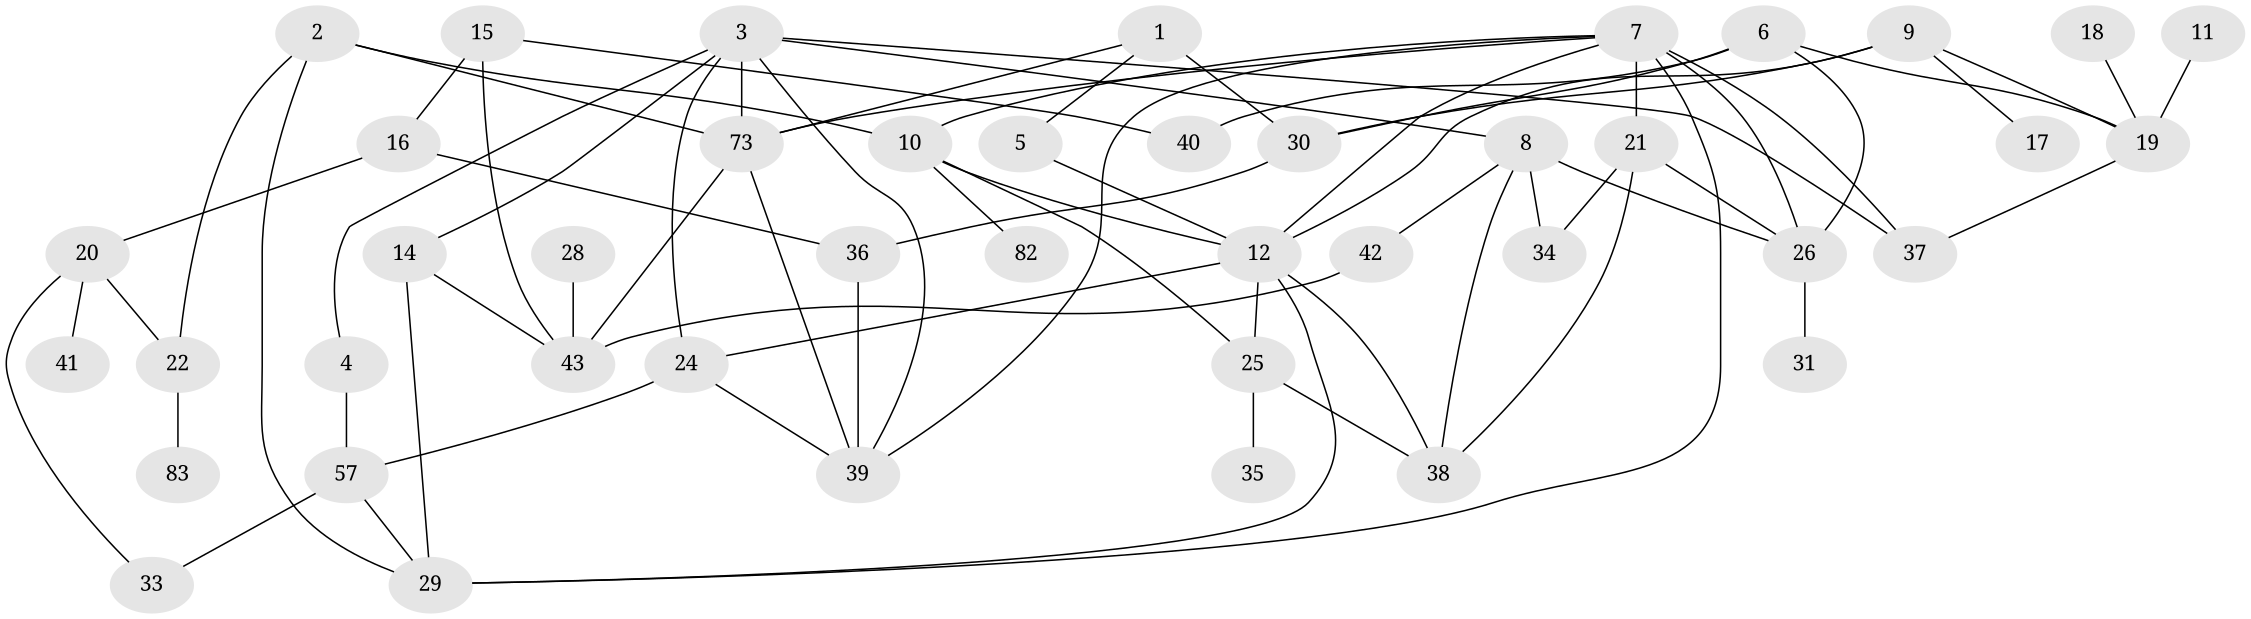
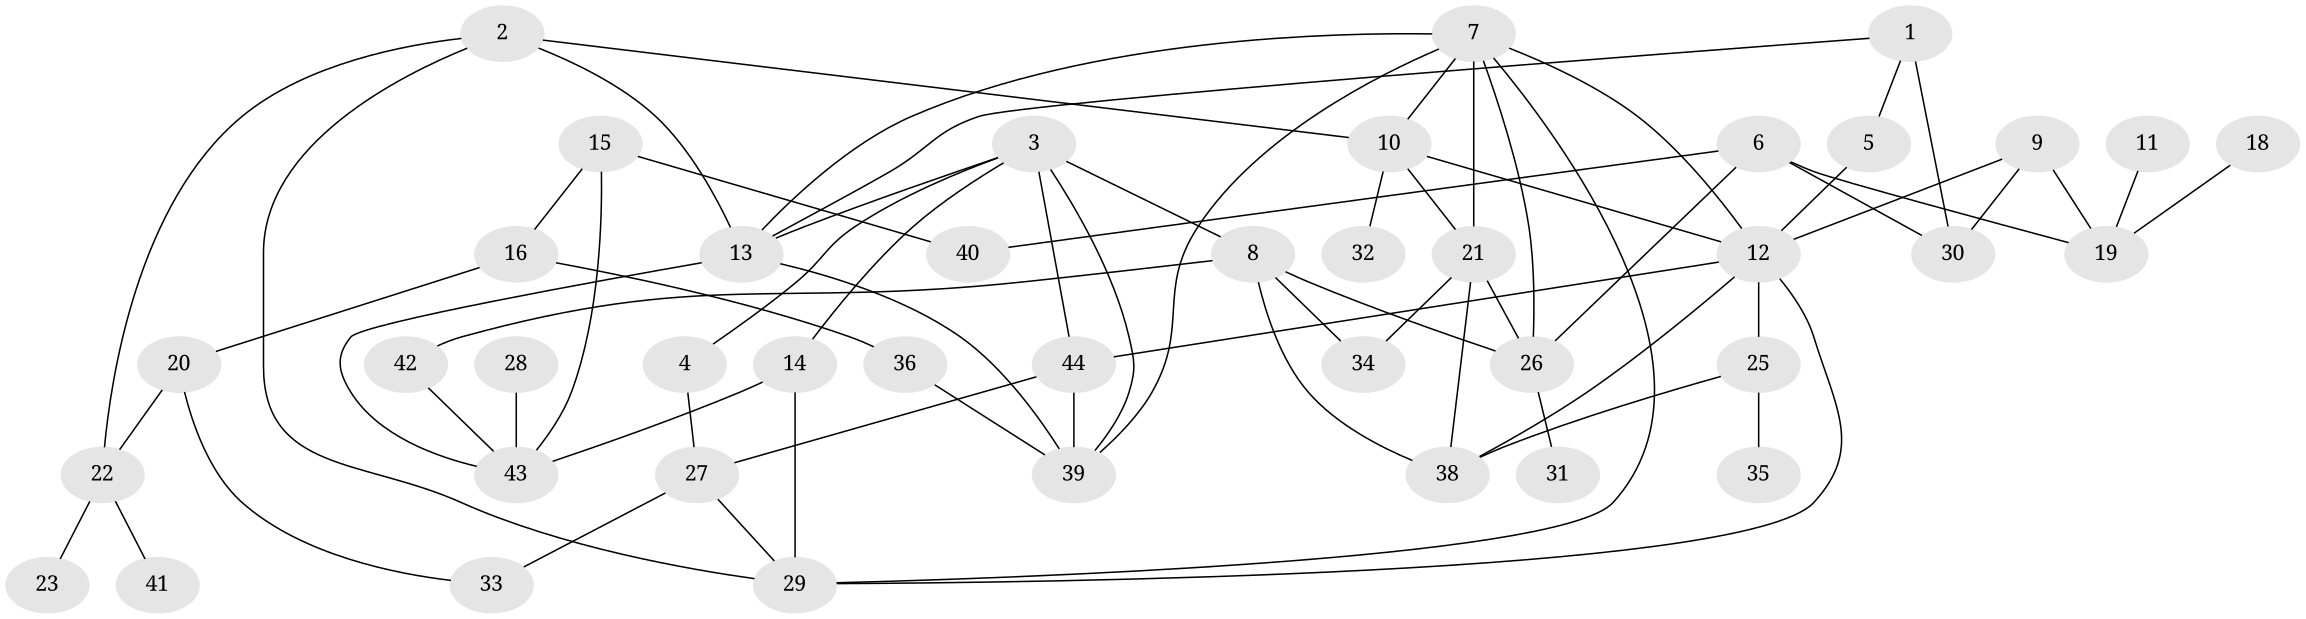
(742, 144) -> (741, 254)
(2038, 144) -> none
(1112, 204) -> none
(1089, 231) -> (1433, 201)
(1027, 254) -> (1363, 254)
(1915, 254) -> none
(78, 309) -> (130, 530)
(687, 365) -> (1074, 365)
(178, 475) -> (47, 585)
(346, 475) -> (697, 475)
